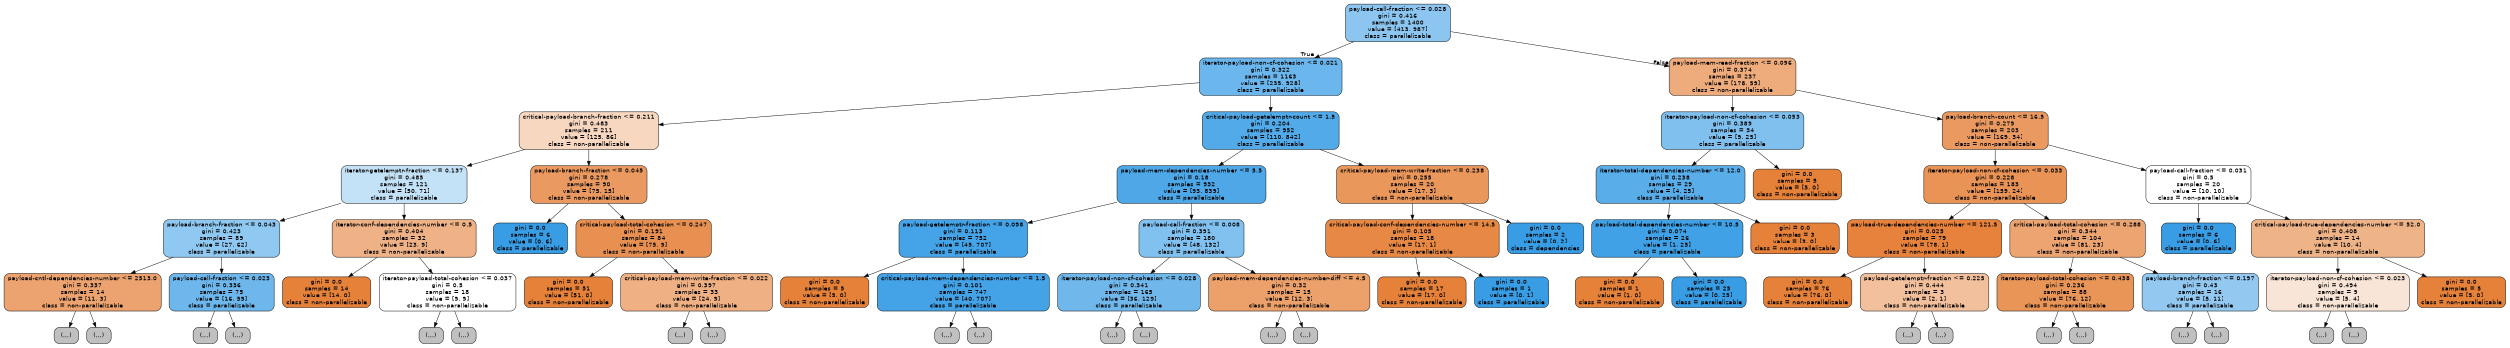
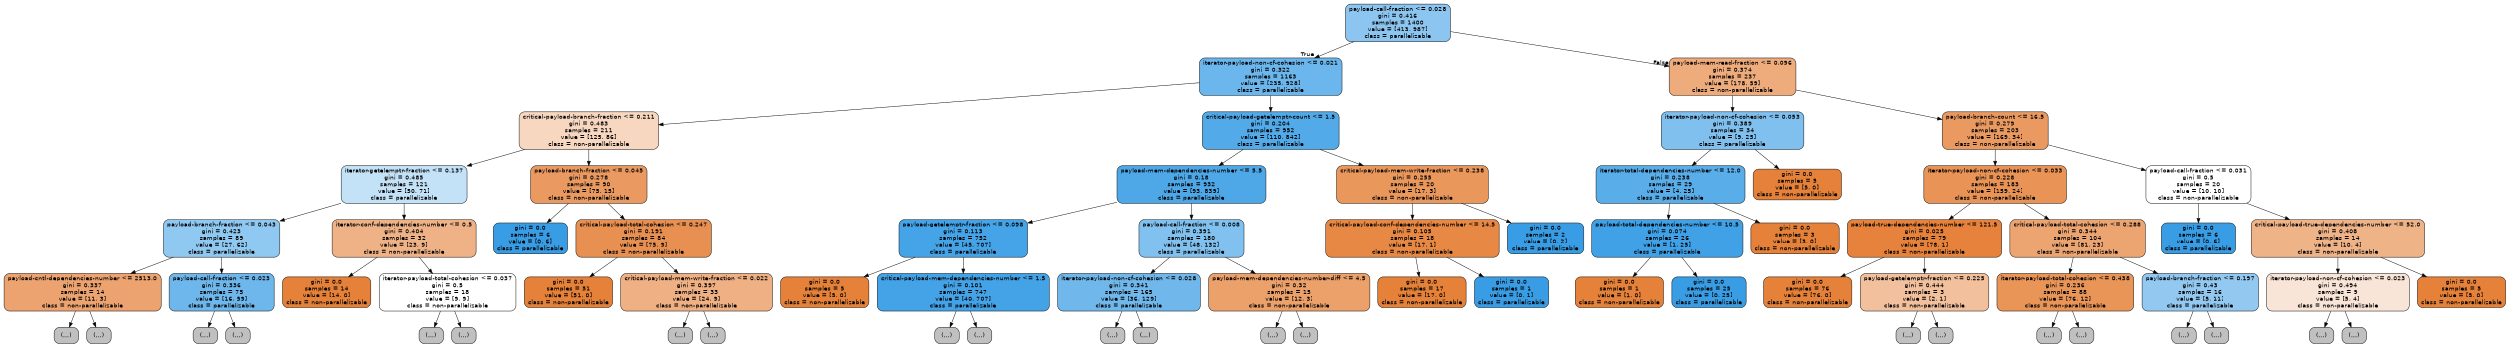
(1546, 238) -> (1546, 238)
